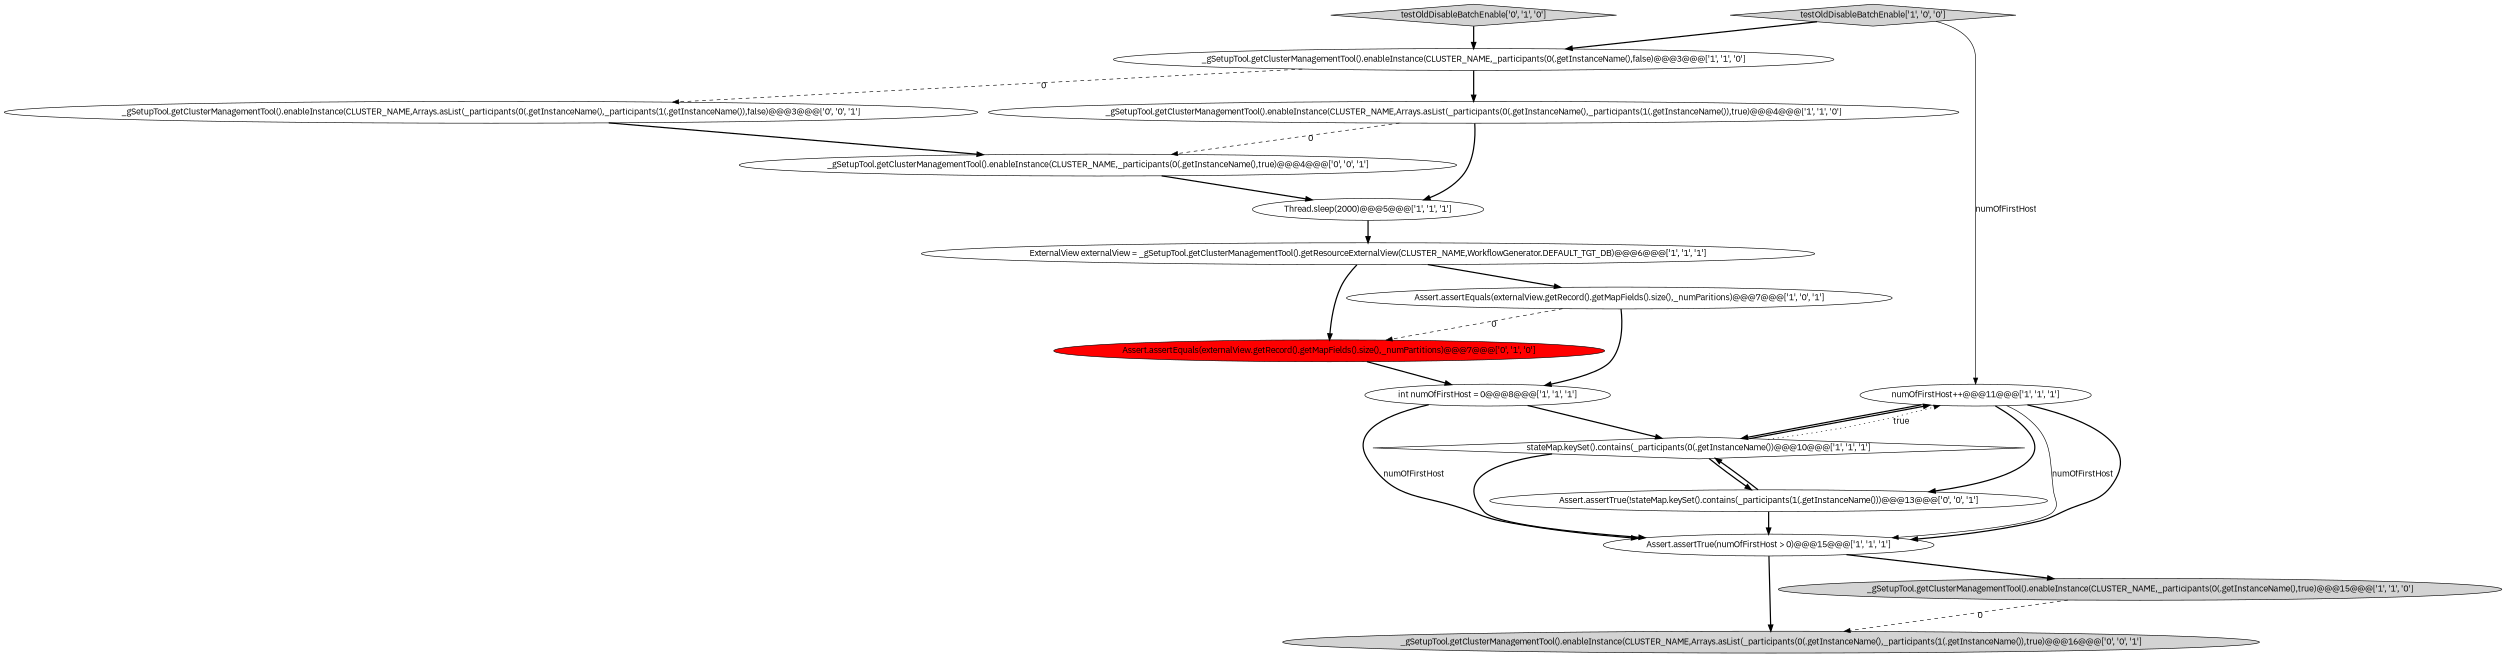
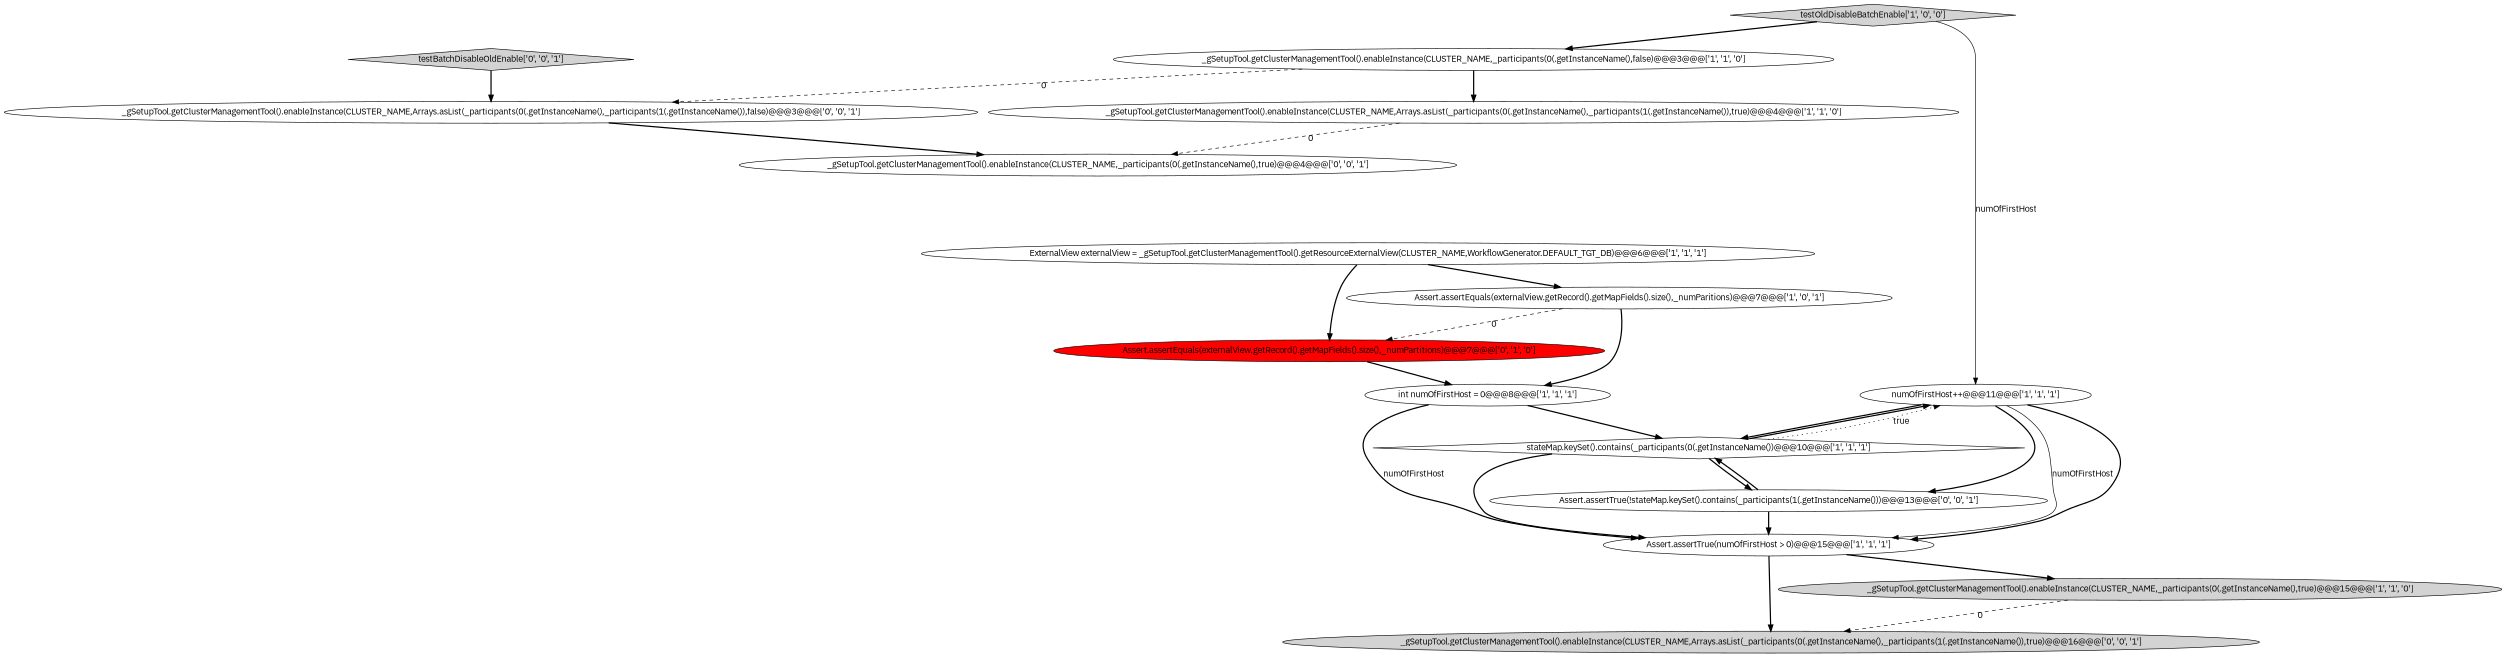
(1474, 15) -> none
none -> (491, 59)
(1368, 209) -> none
